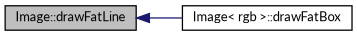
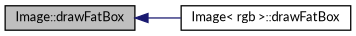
(71, 18) -> (70, 18)
